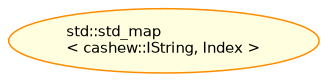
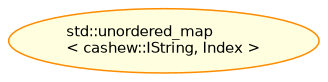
(164, 41) -> (164, 41)
